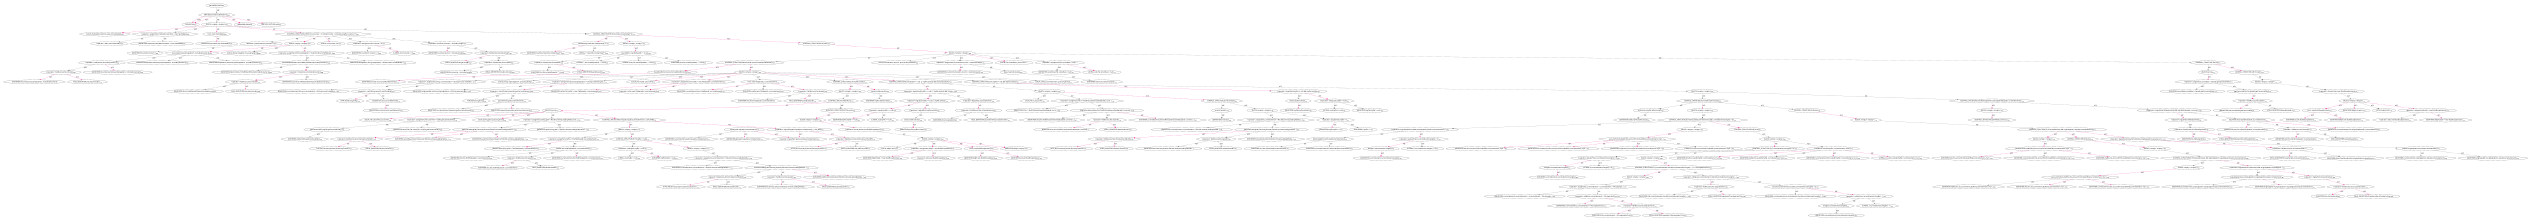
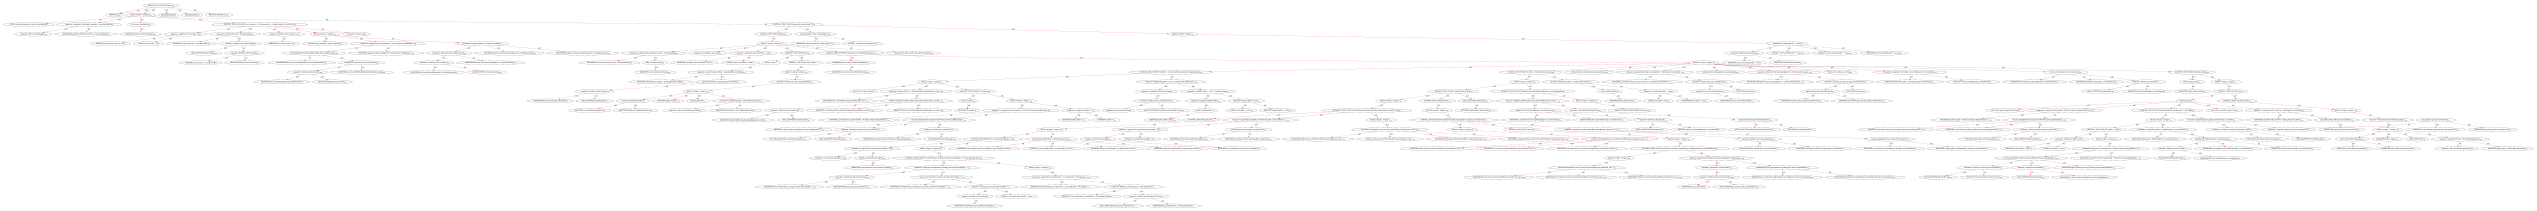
(217, 10) -> (176, 10)
